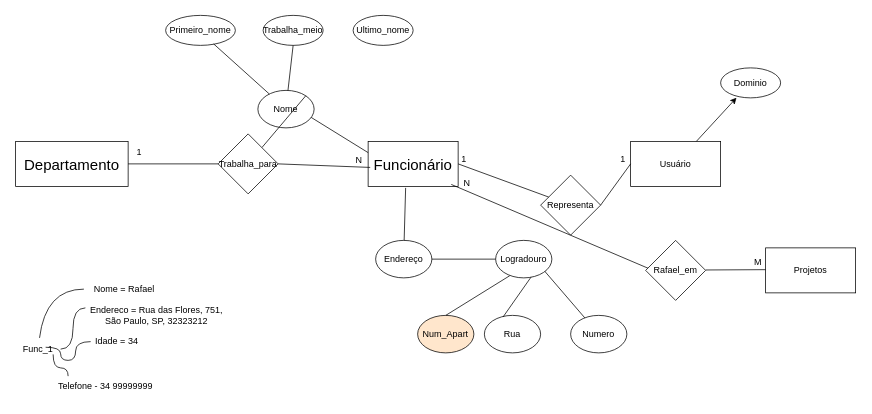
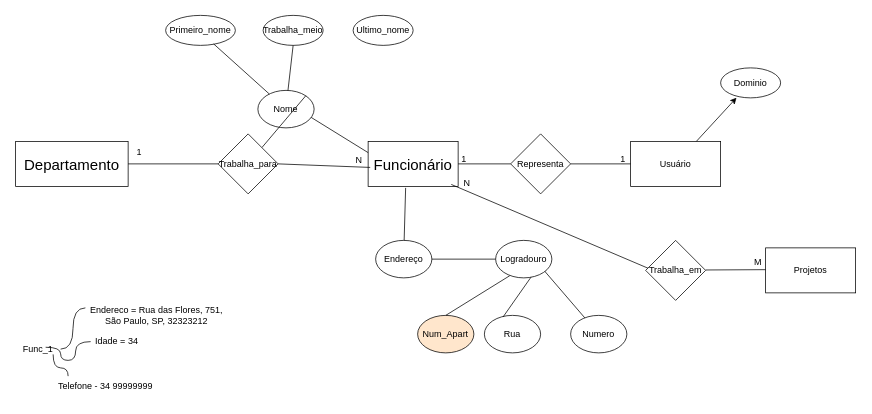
(570, 205) -> (540, 164)
(675, 270) -> (675, 270)
(124, 289) -> none
(51, 304) -> none
